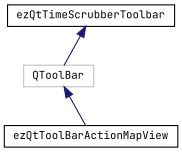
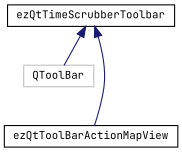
(78, 111) -> (104, 81)
